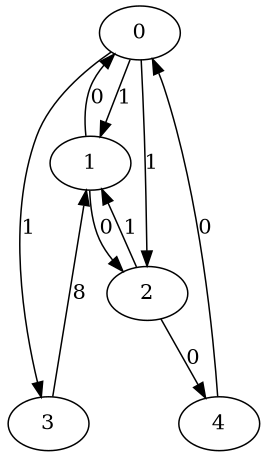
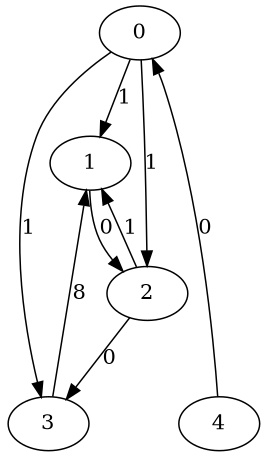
(87, 98) -> none
(180, 352) -> (103, 352)
